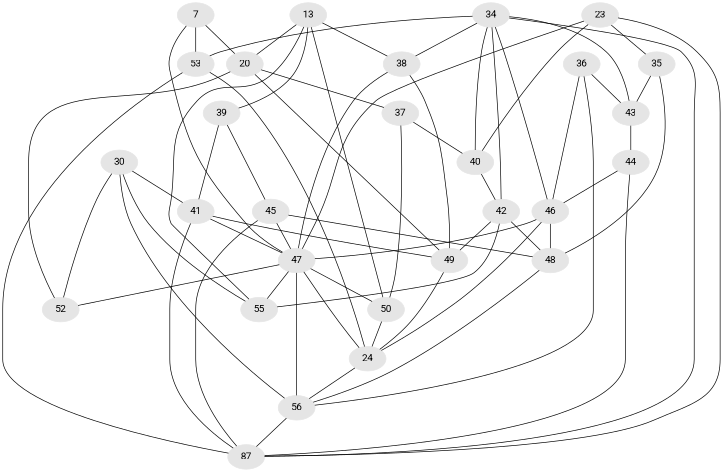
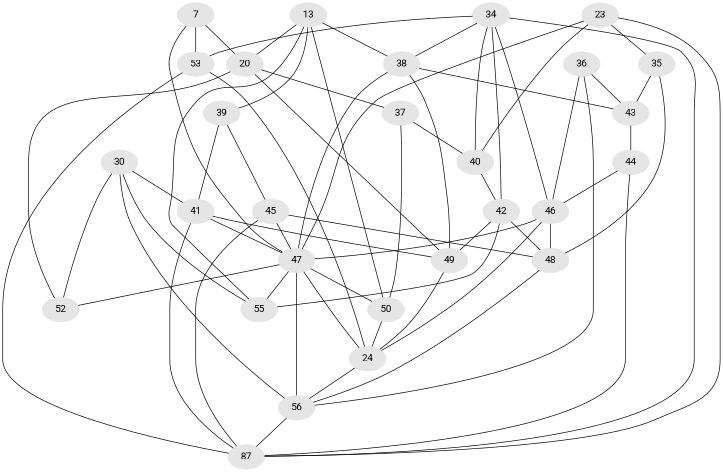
(586, 38) -> (507, 87)
